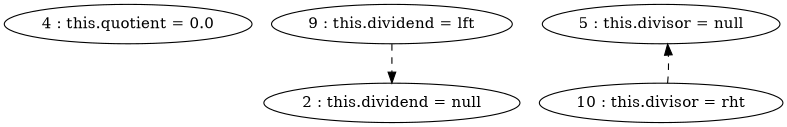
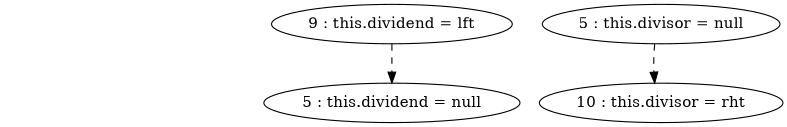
(128, 24) -> none
(668, 69) -> (654, 58)
(392, 103) -> (392, 103)
